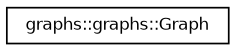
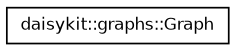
(118, 26) -> (118, 26)
